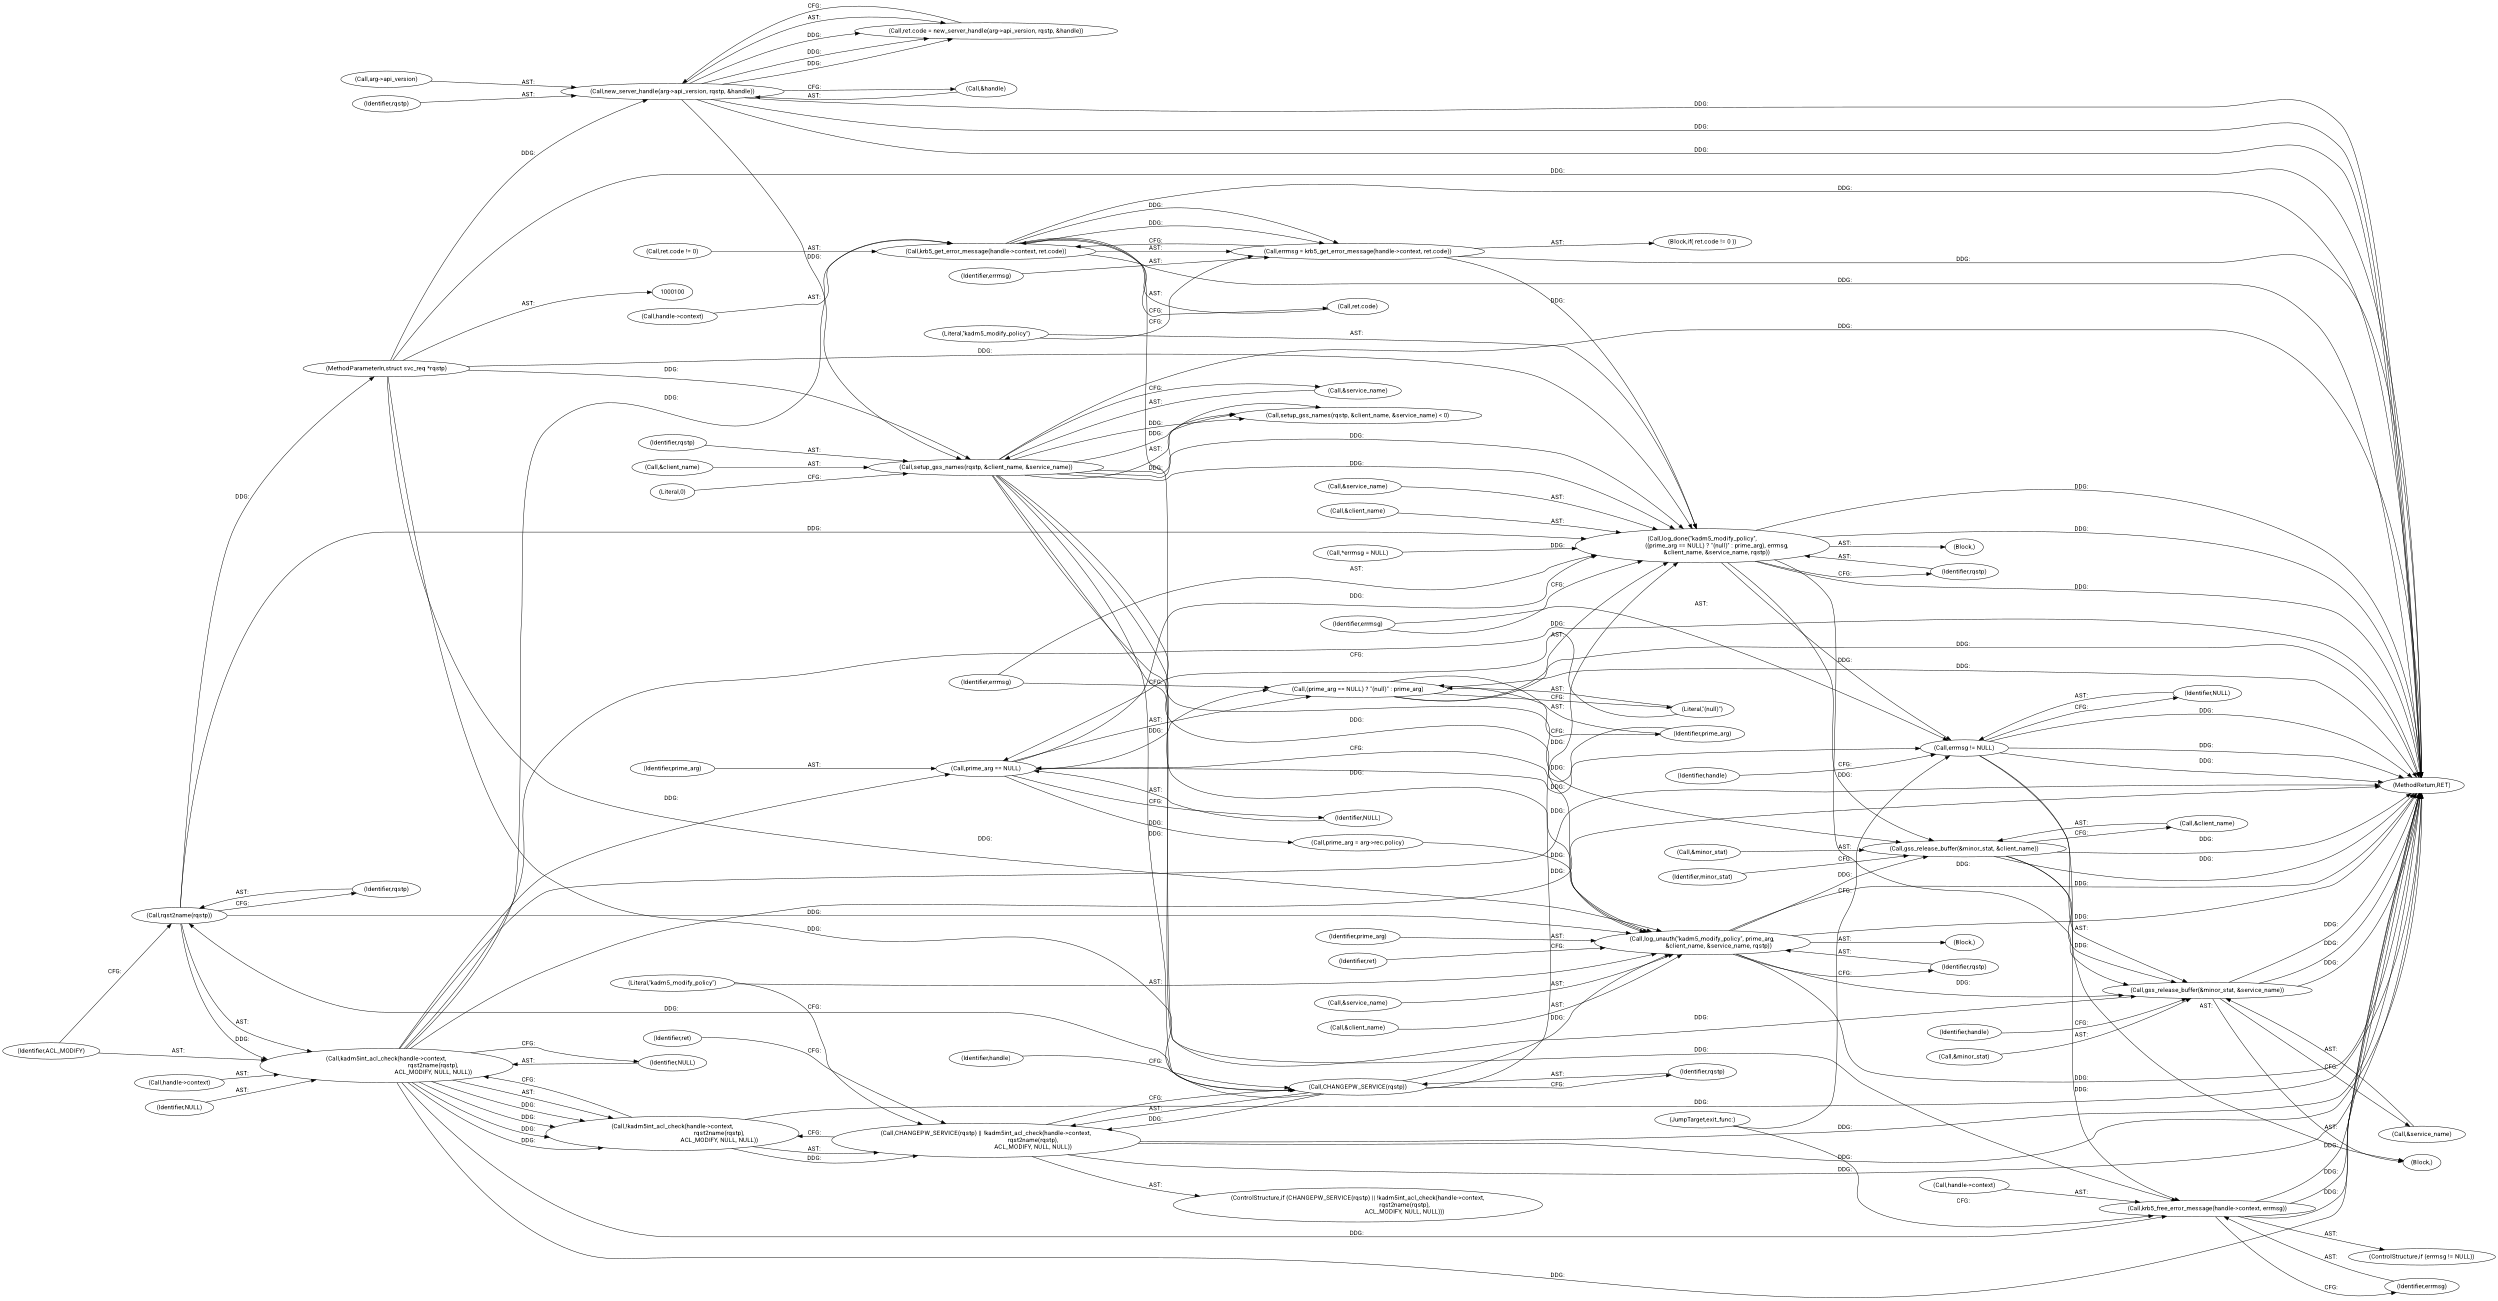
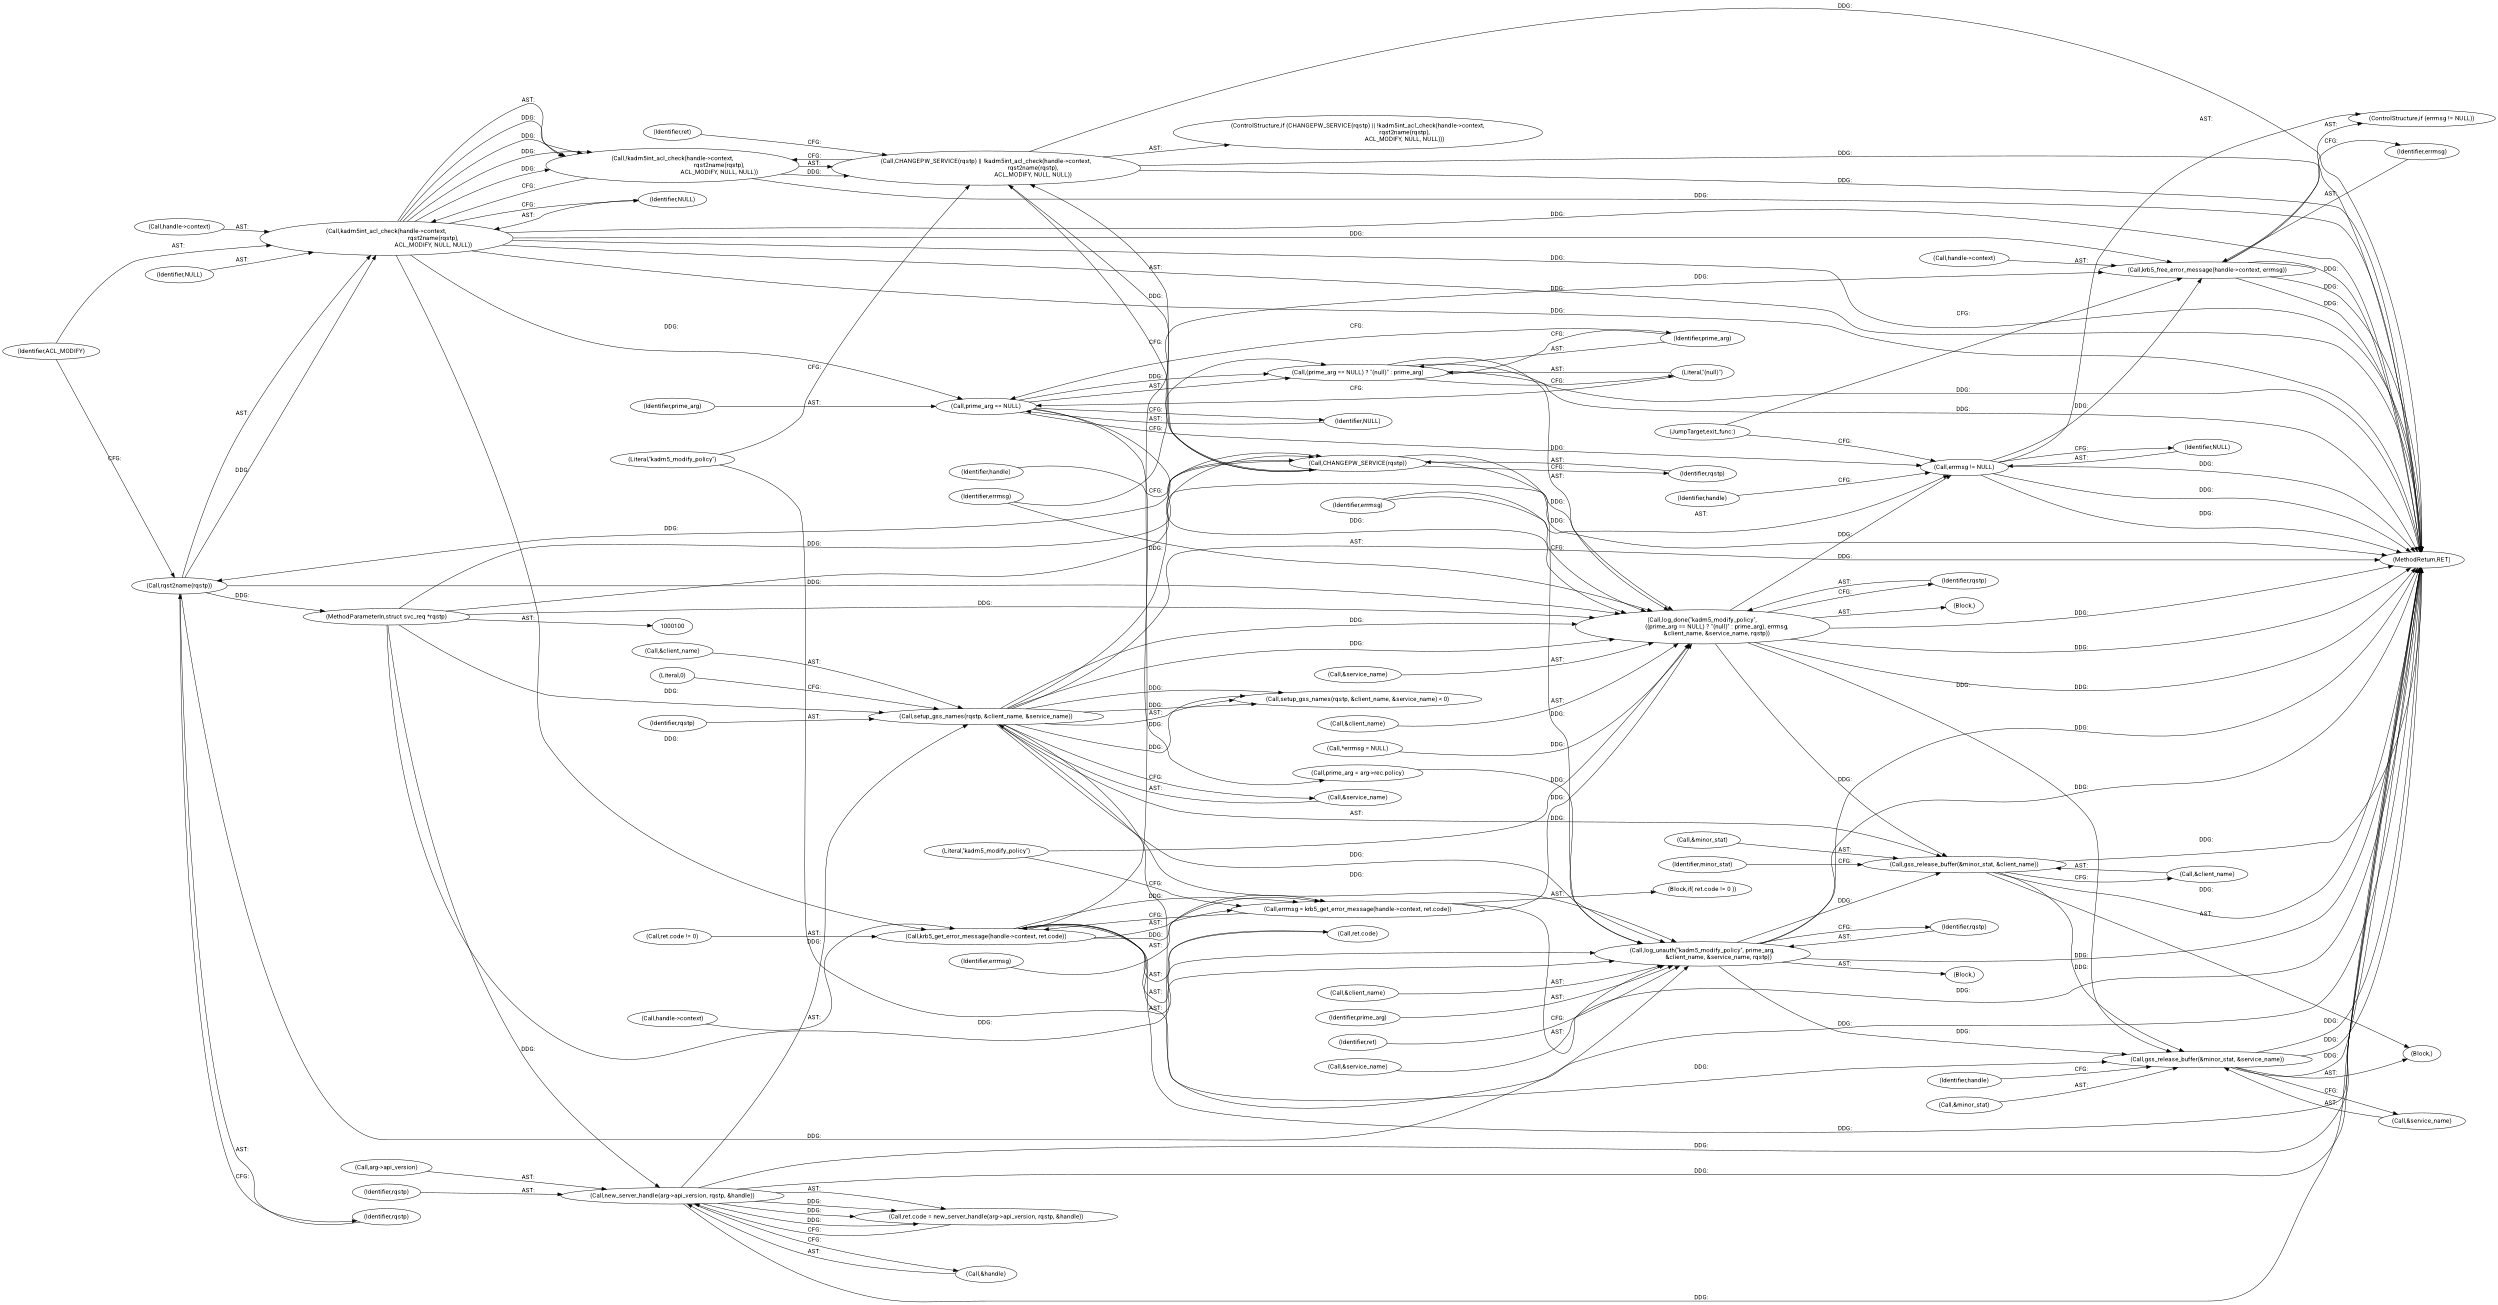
(1157, 311) -> (1157, 992)
(2076, 933) -> (2115, 236)
